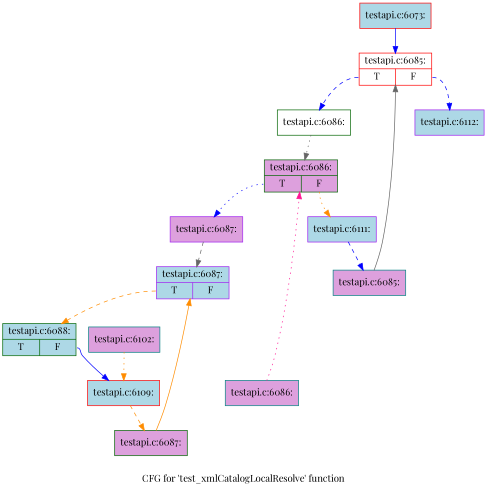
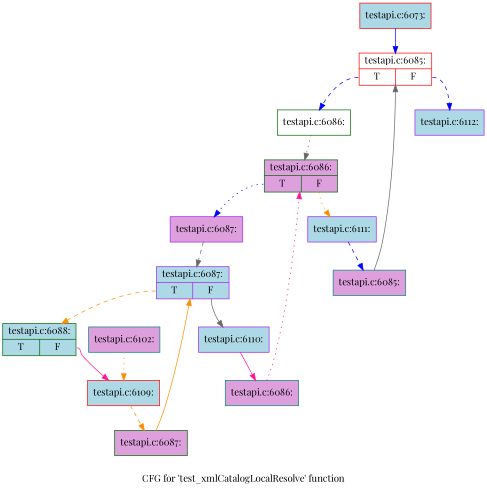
none -> (234, 340)
(89, 363) -> (89, 363)
